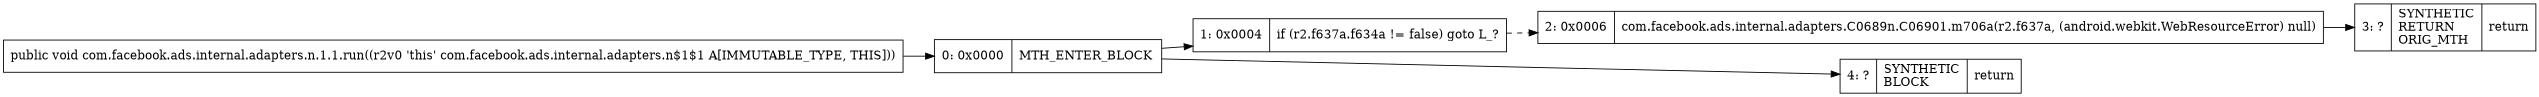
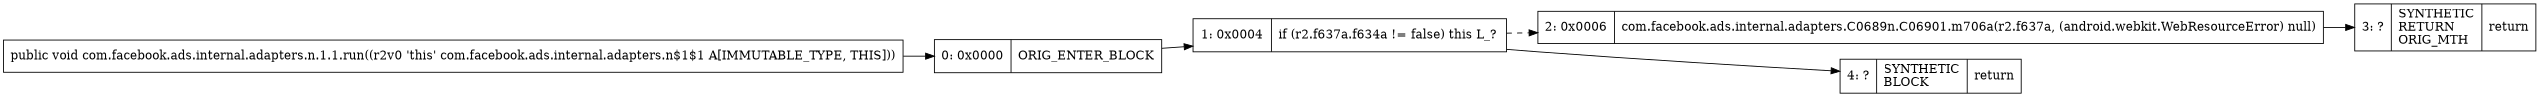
(1388, 35) -> (1388, 35)
(1086, 56) -> (1086, 56)
(1496, 67) -> (1669, 61)
